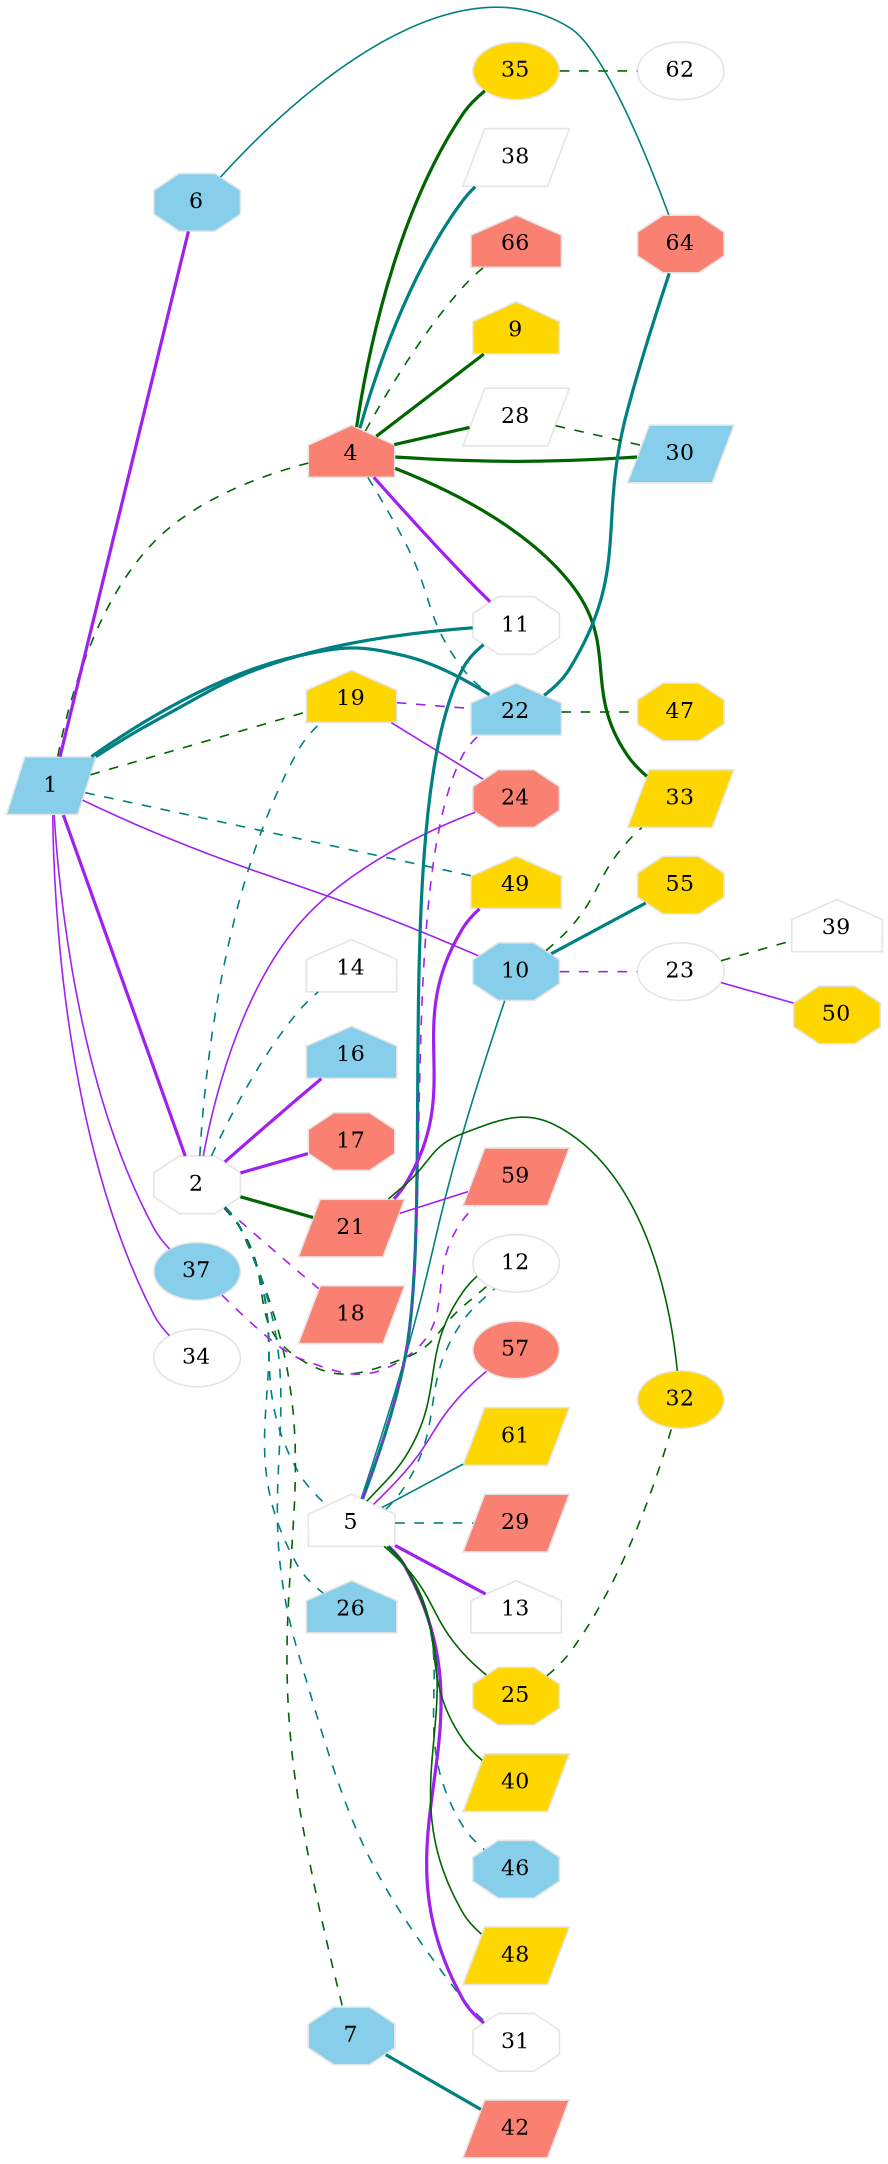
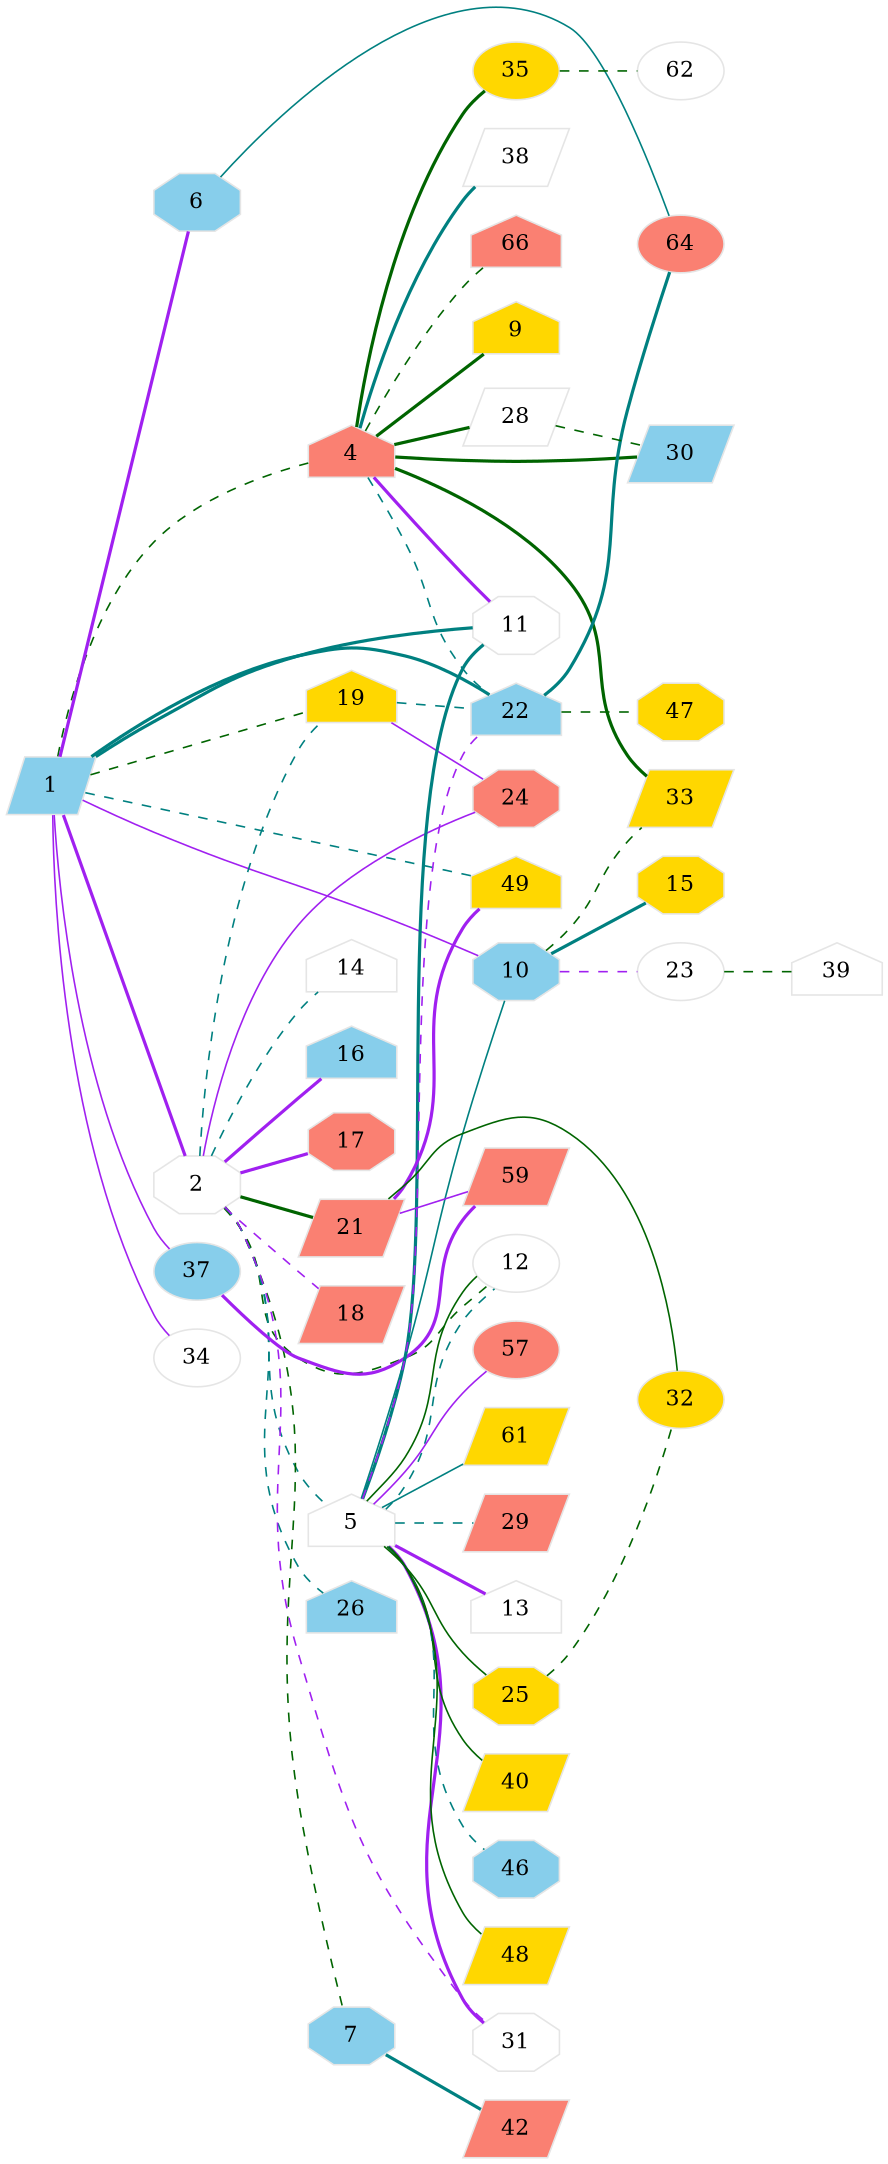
(681, 244) -> (681, 244)
(434, 706) -> (434, 706)
(681, 885) -> (681, 885)
(837, 1015) -> none
(434, 1321) -> (434, 1321)
(299, 1655) -> (299, 1655)
